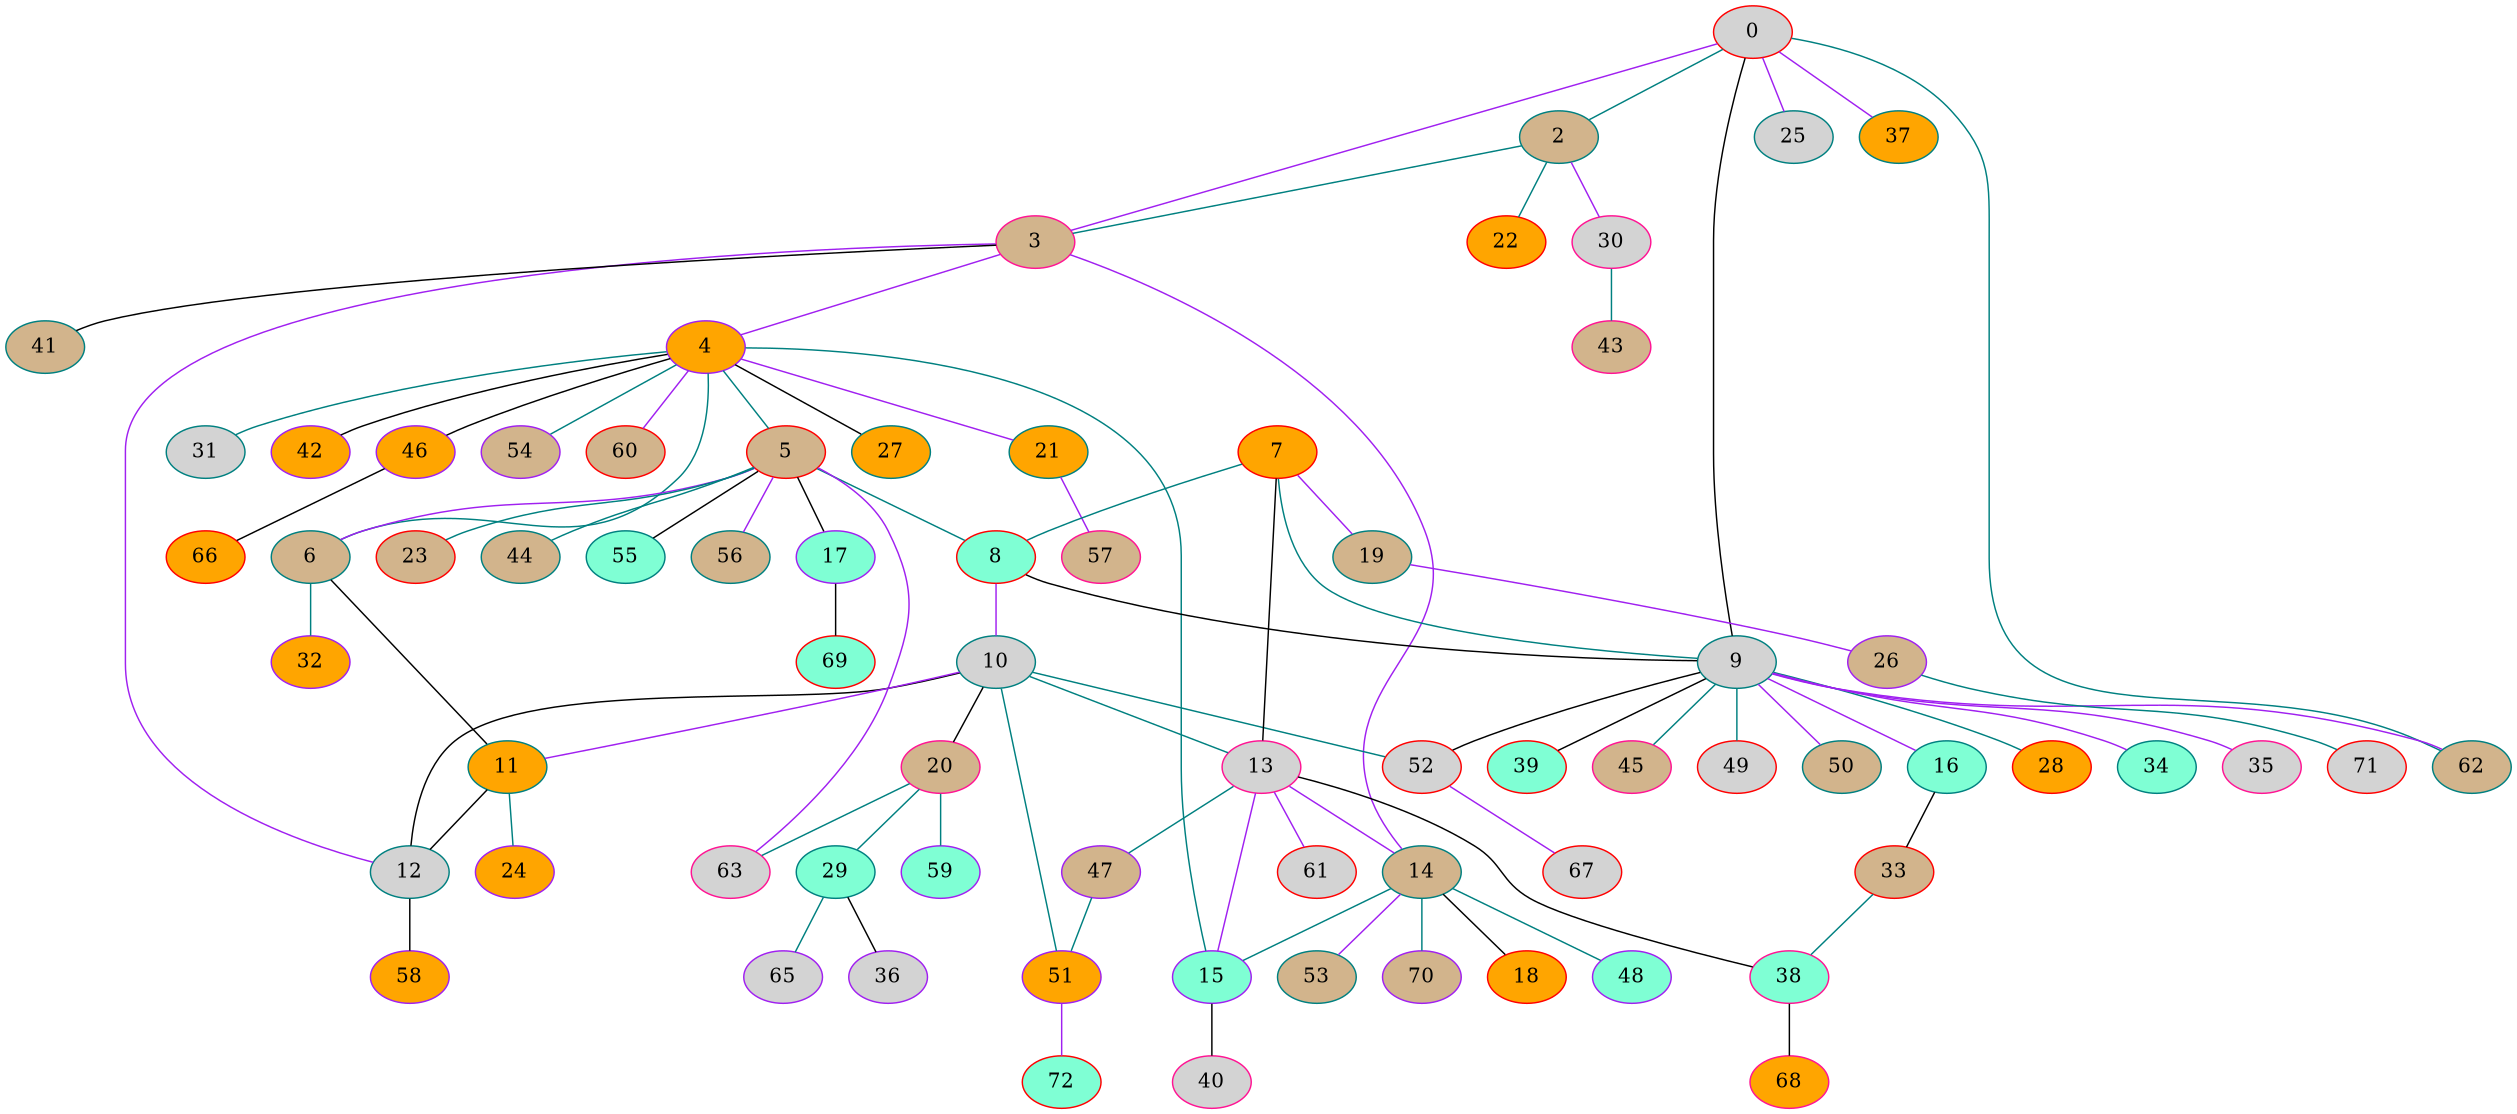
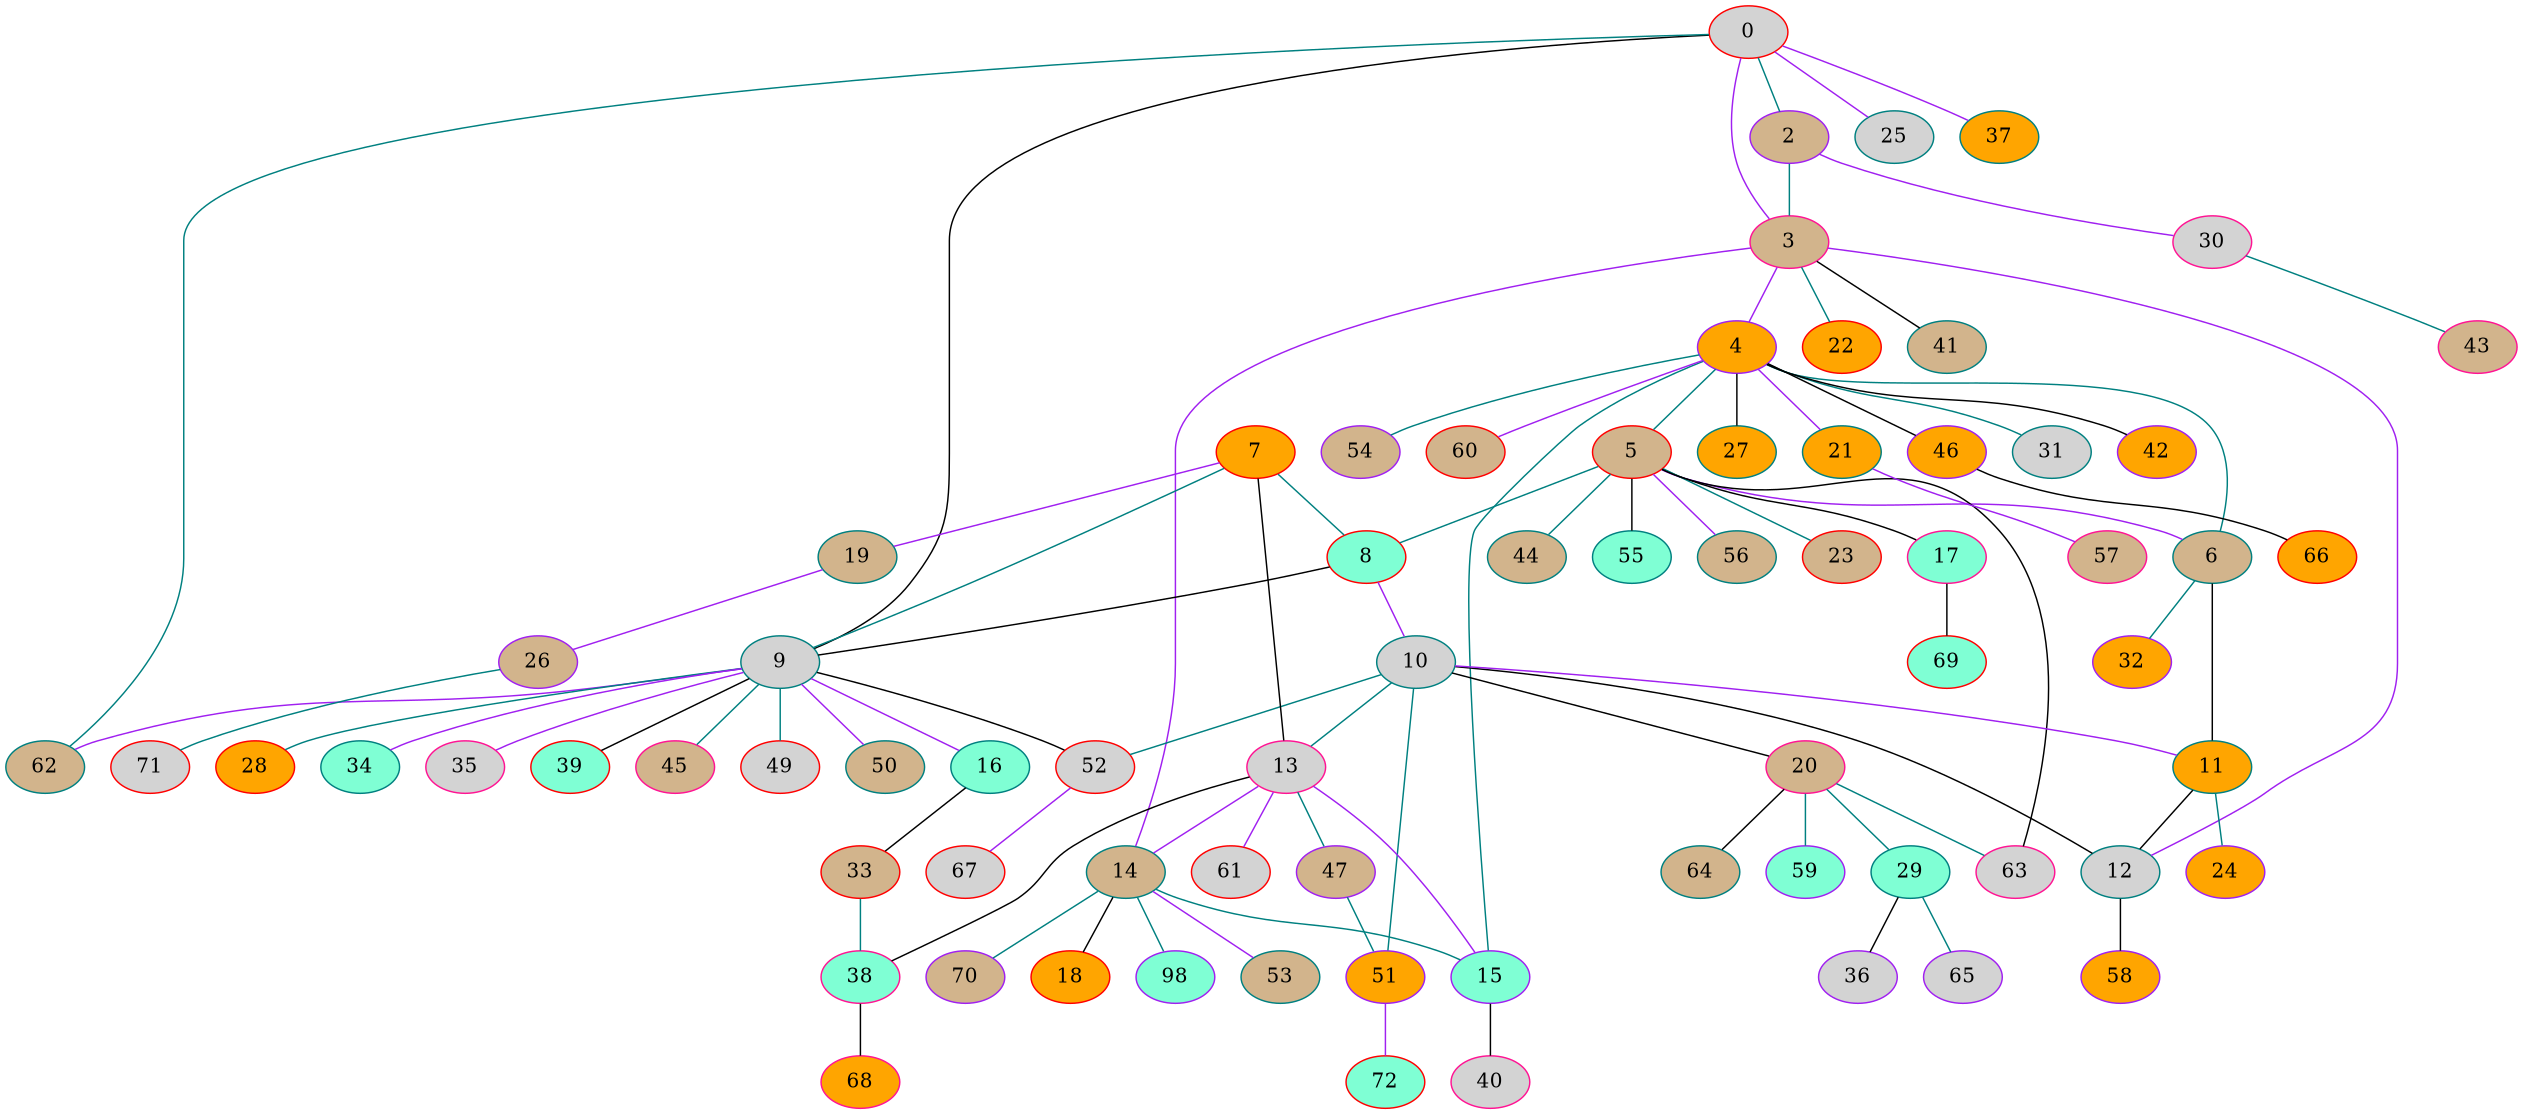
(1559, 137) -> (1789, 137)
(1533, 190) -> (1816, 295)
(836, 557) -> (1947, 557)
(896, 666) -> (1989, 522)
none -> (1700, 872)
(1632, 977) -> (1175, 977)
